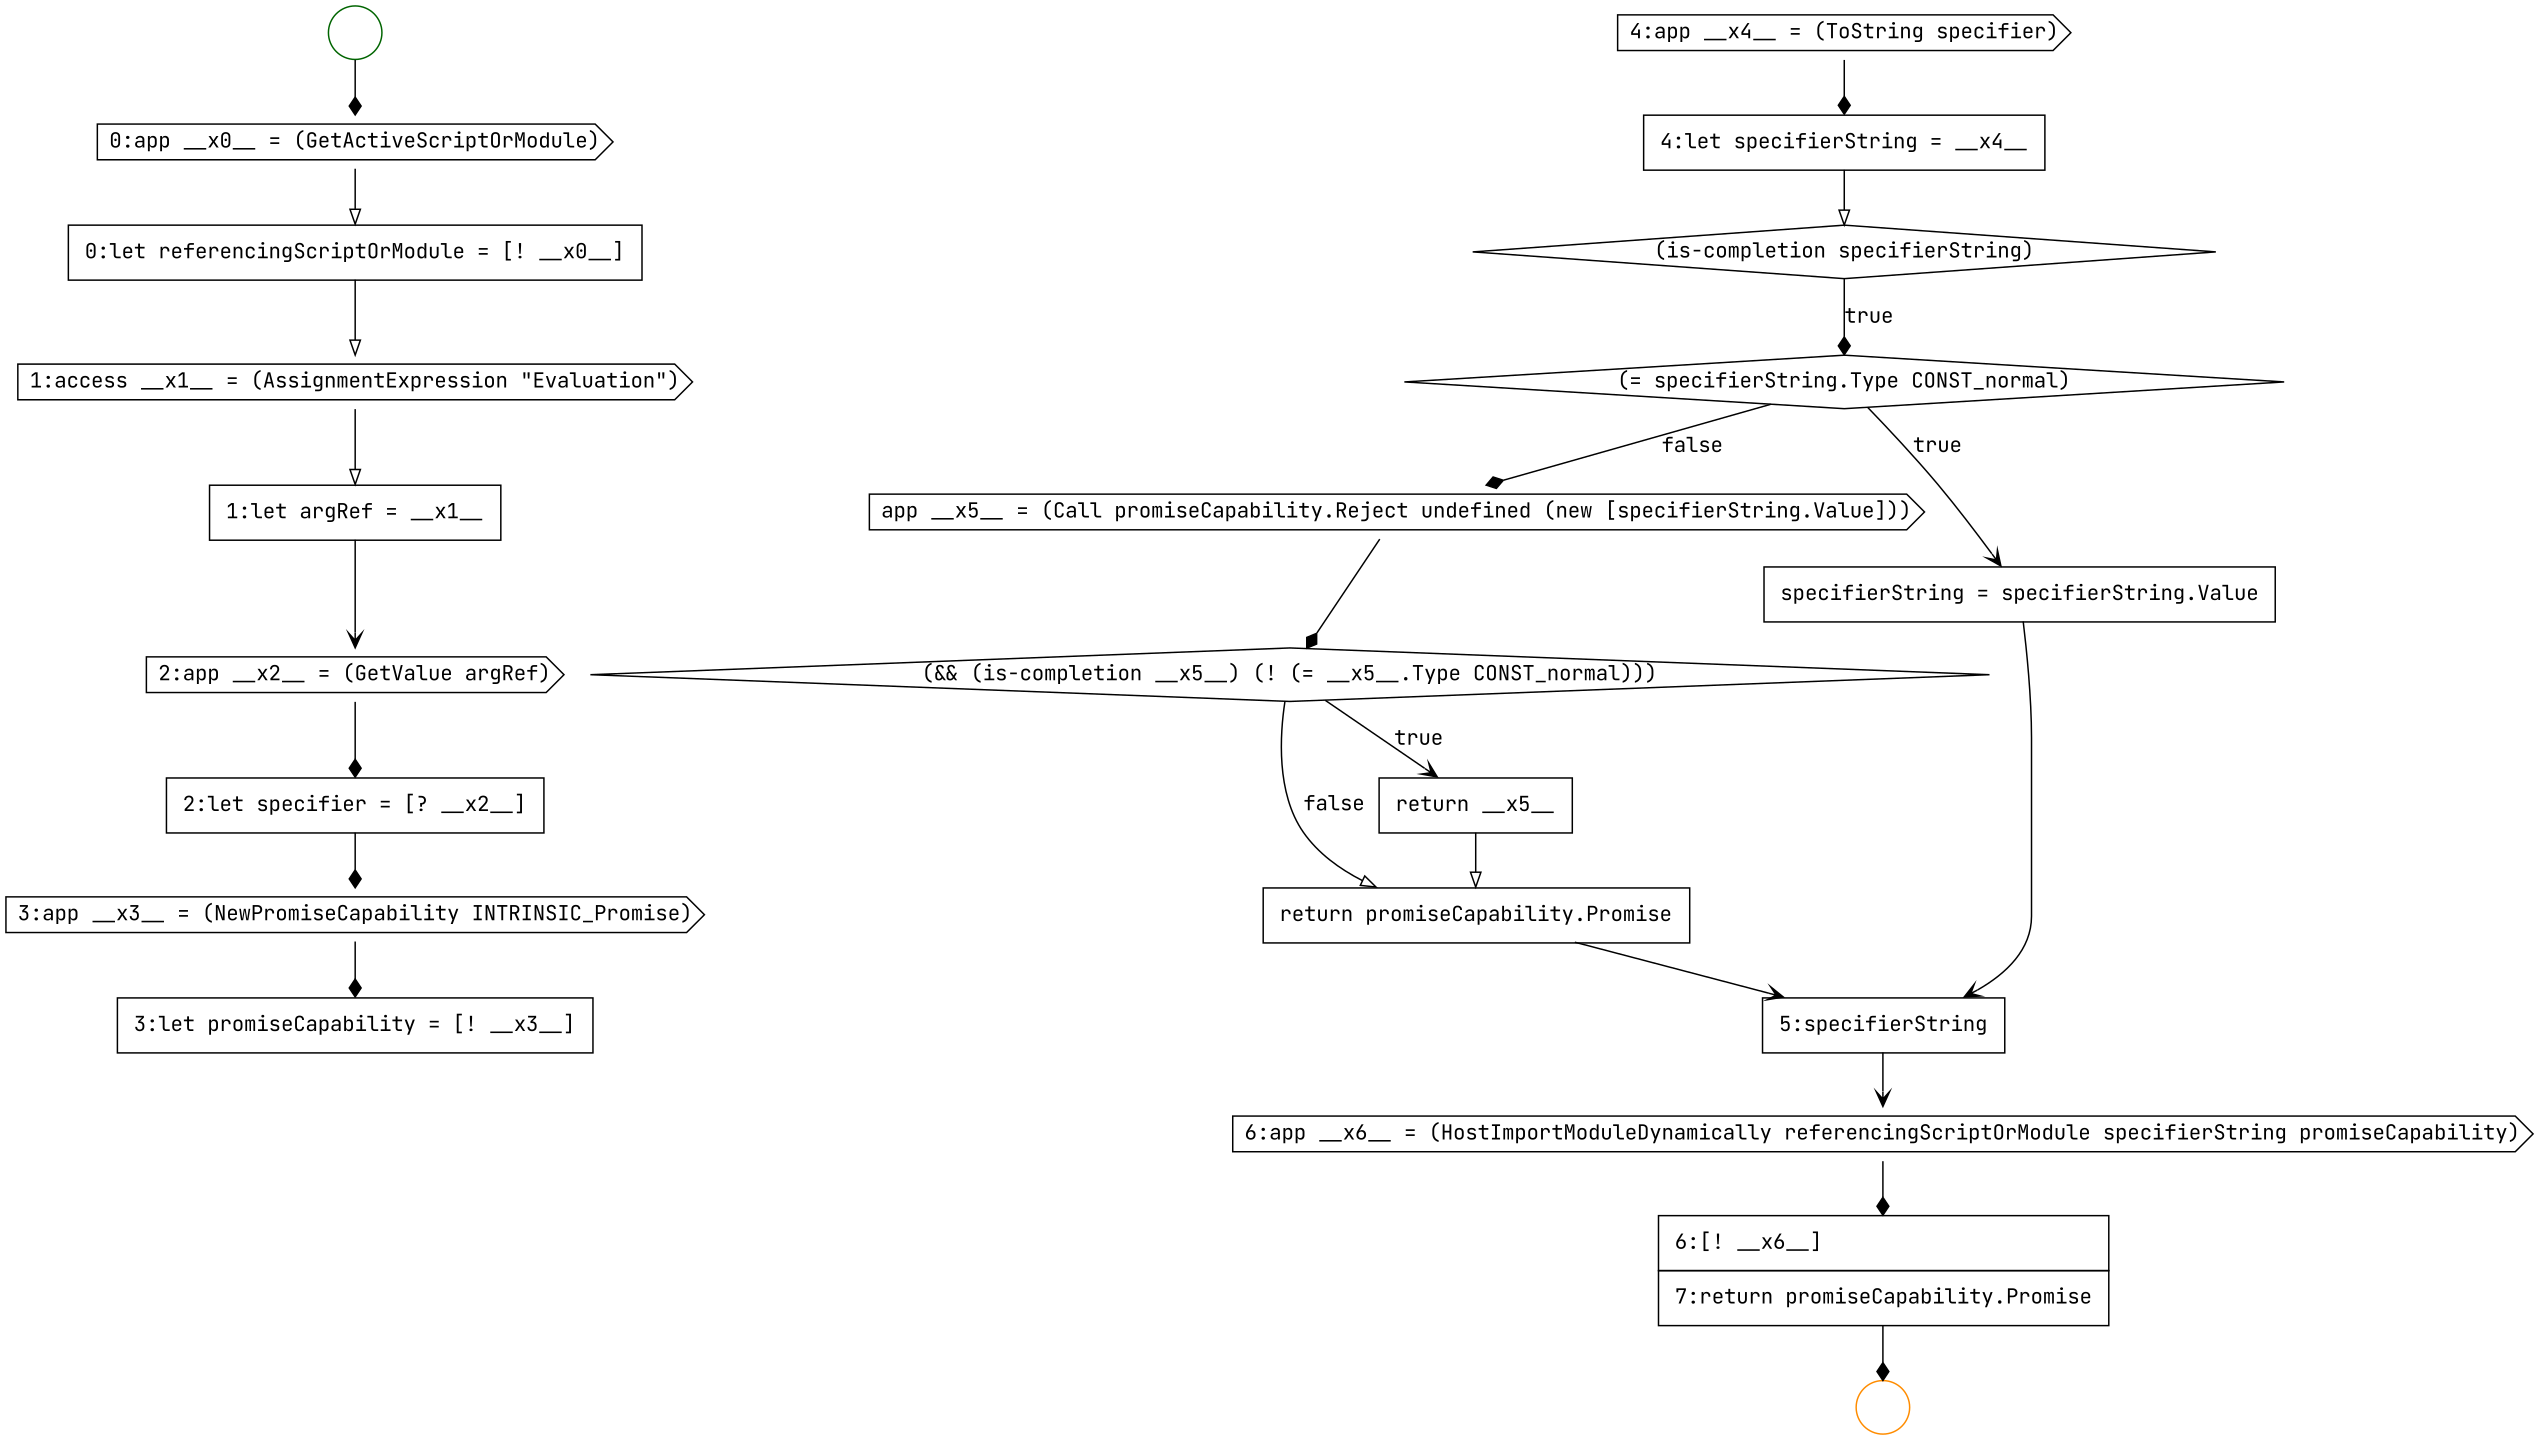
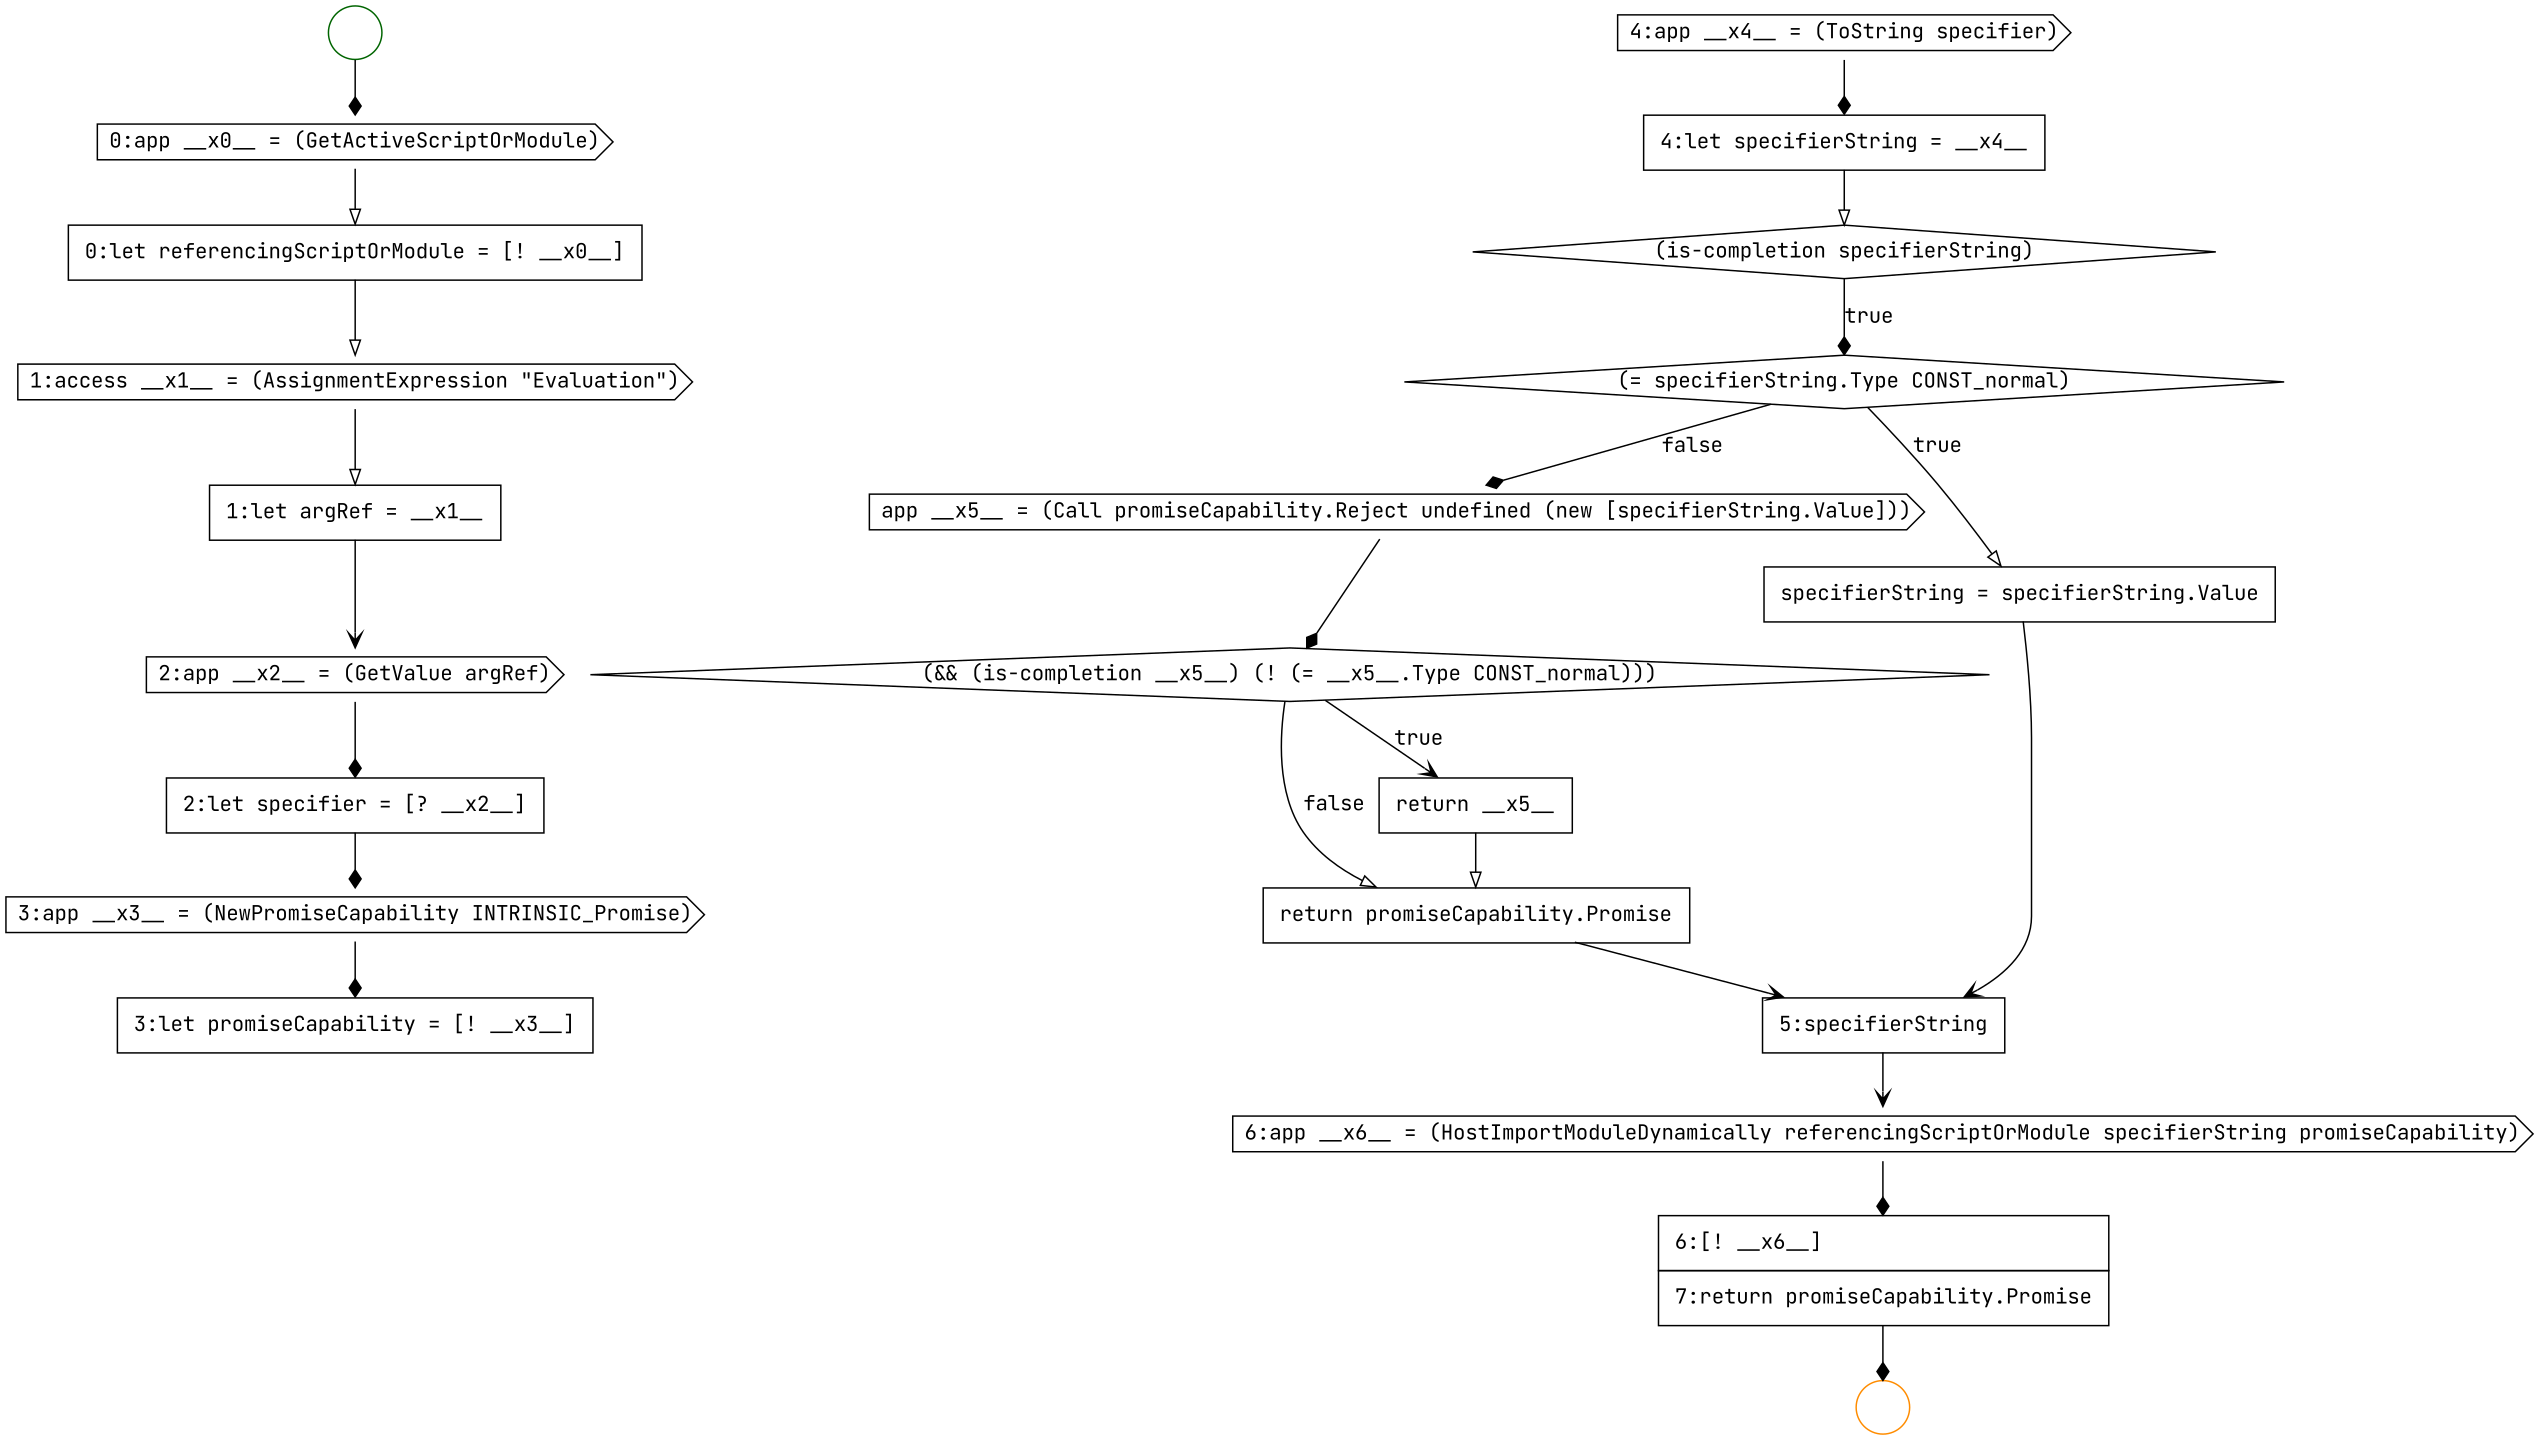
(1933, 478) -> (1933, 478)
